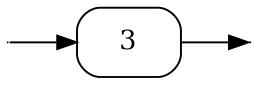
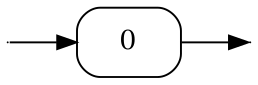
(129, 42) -> (129, 42)
